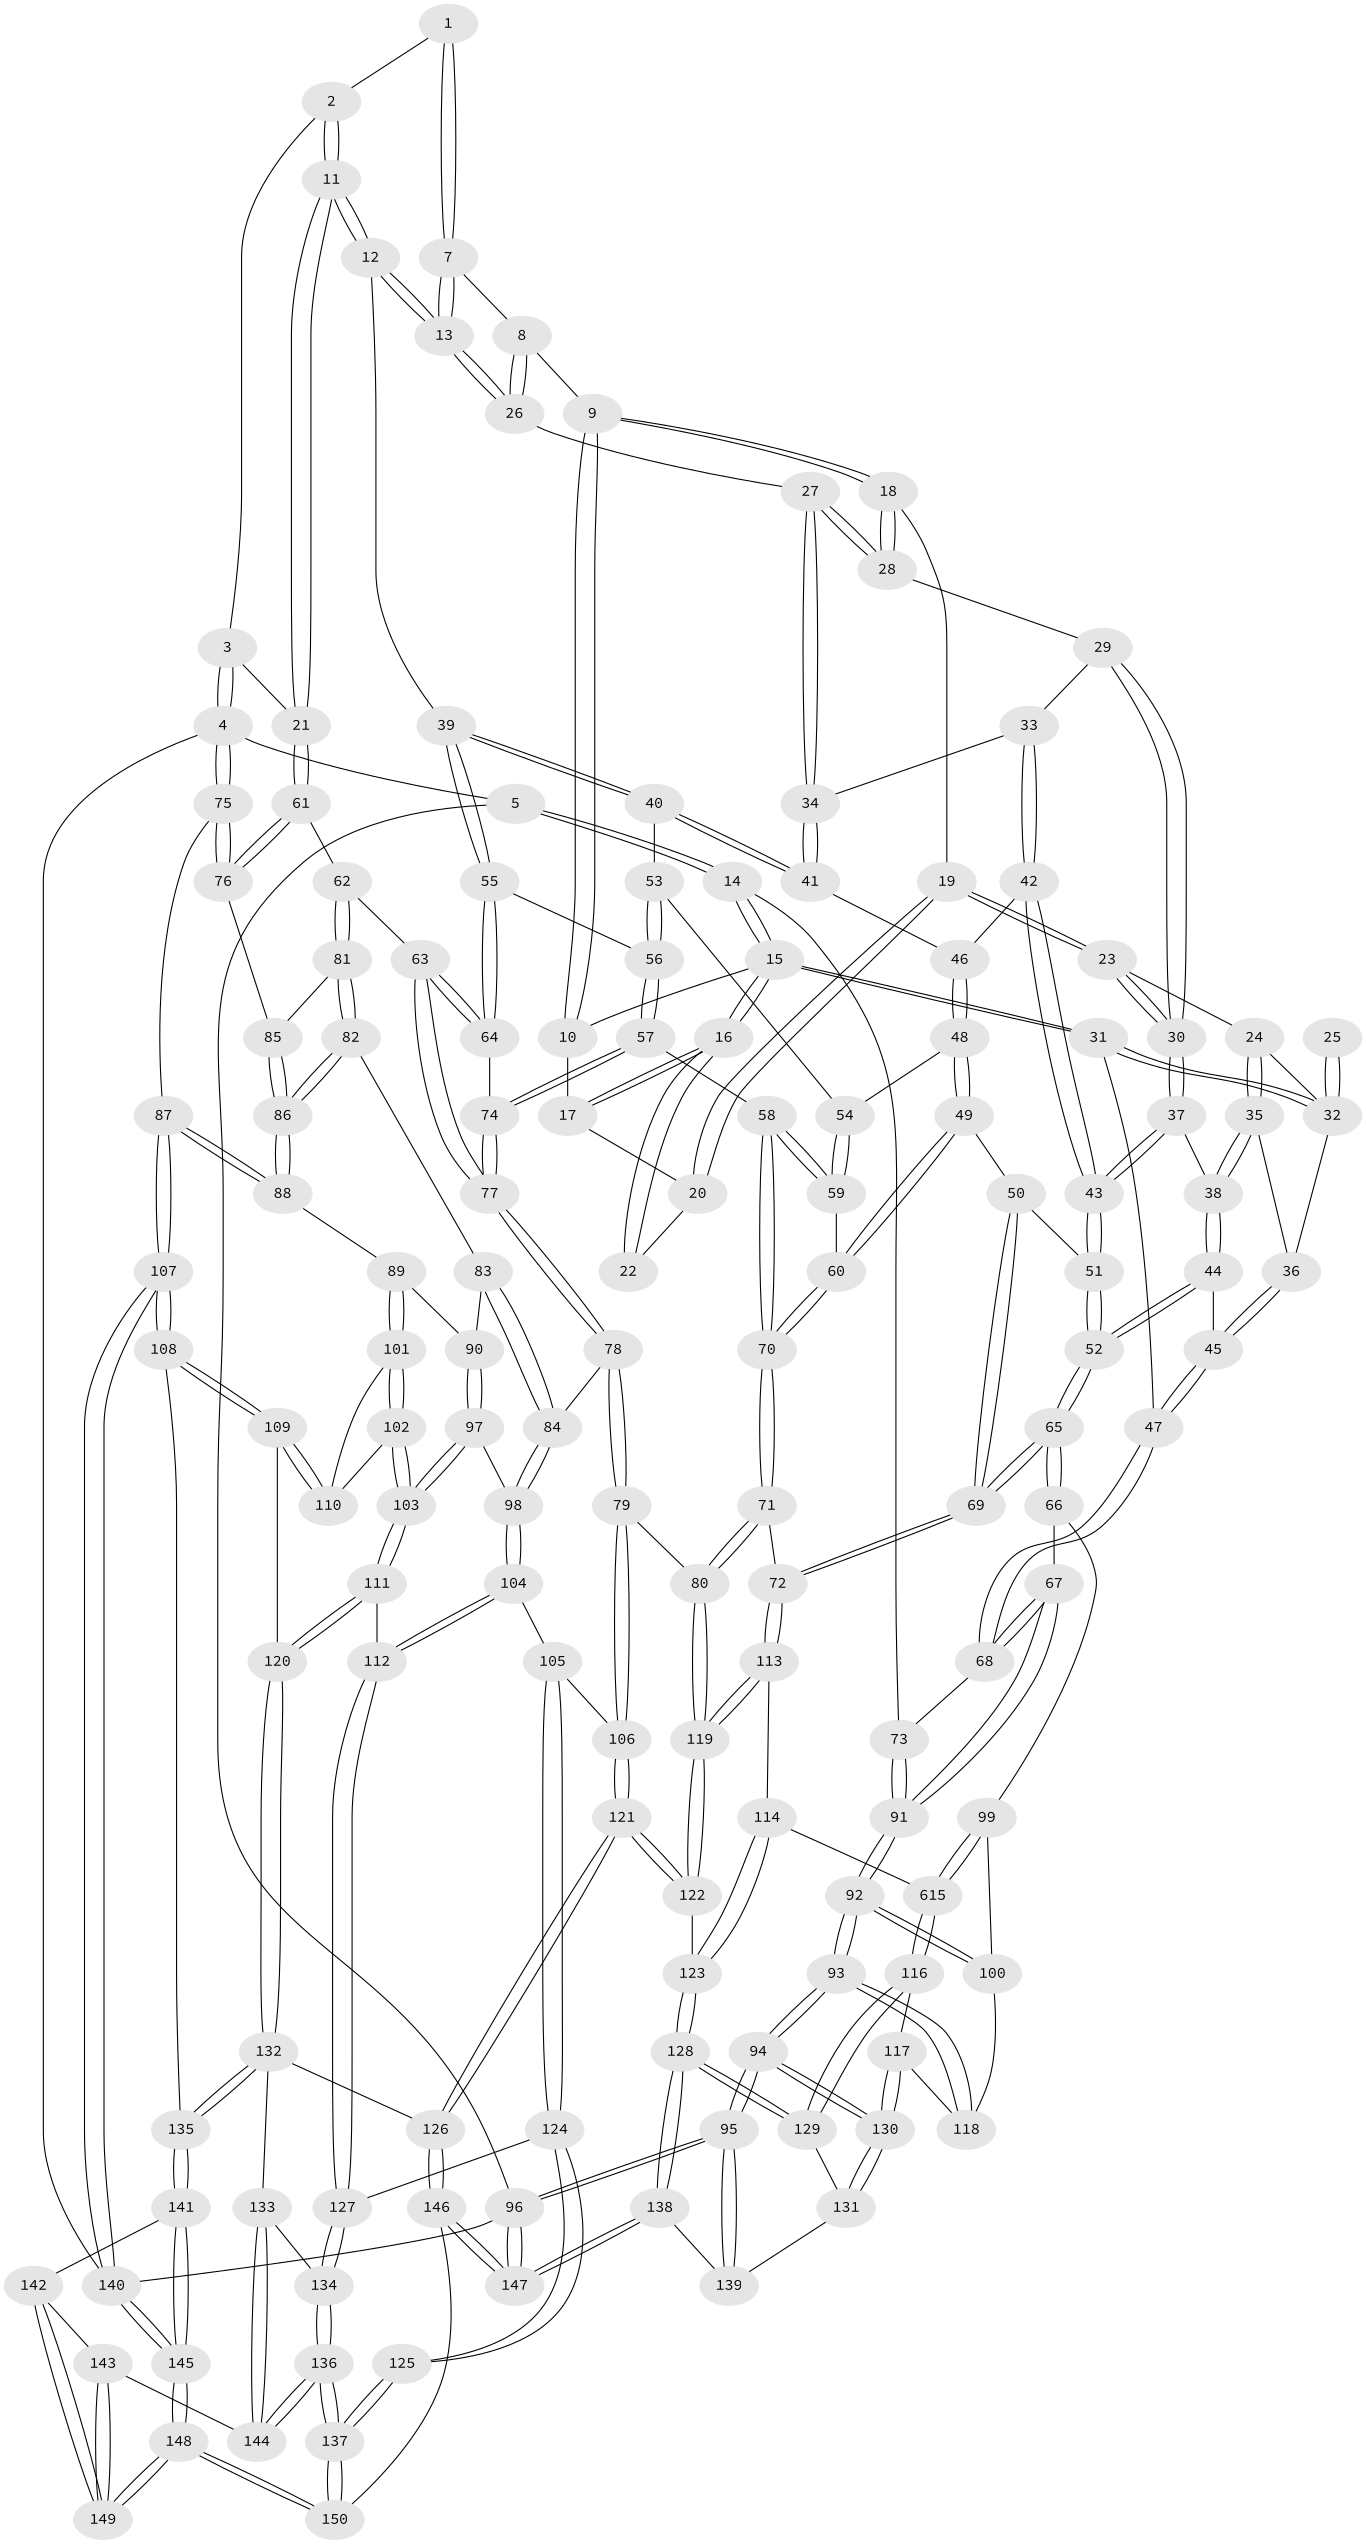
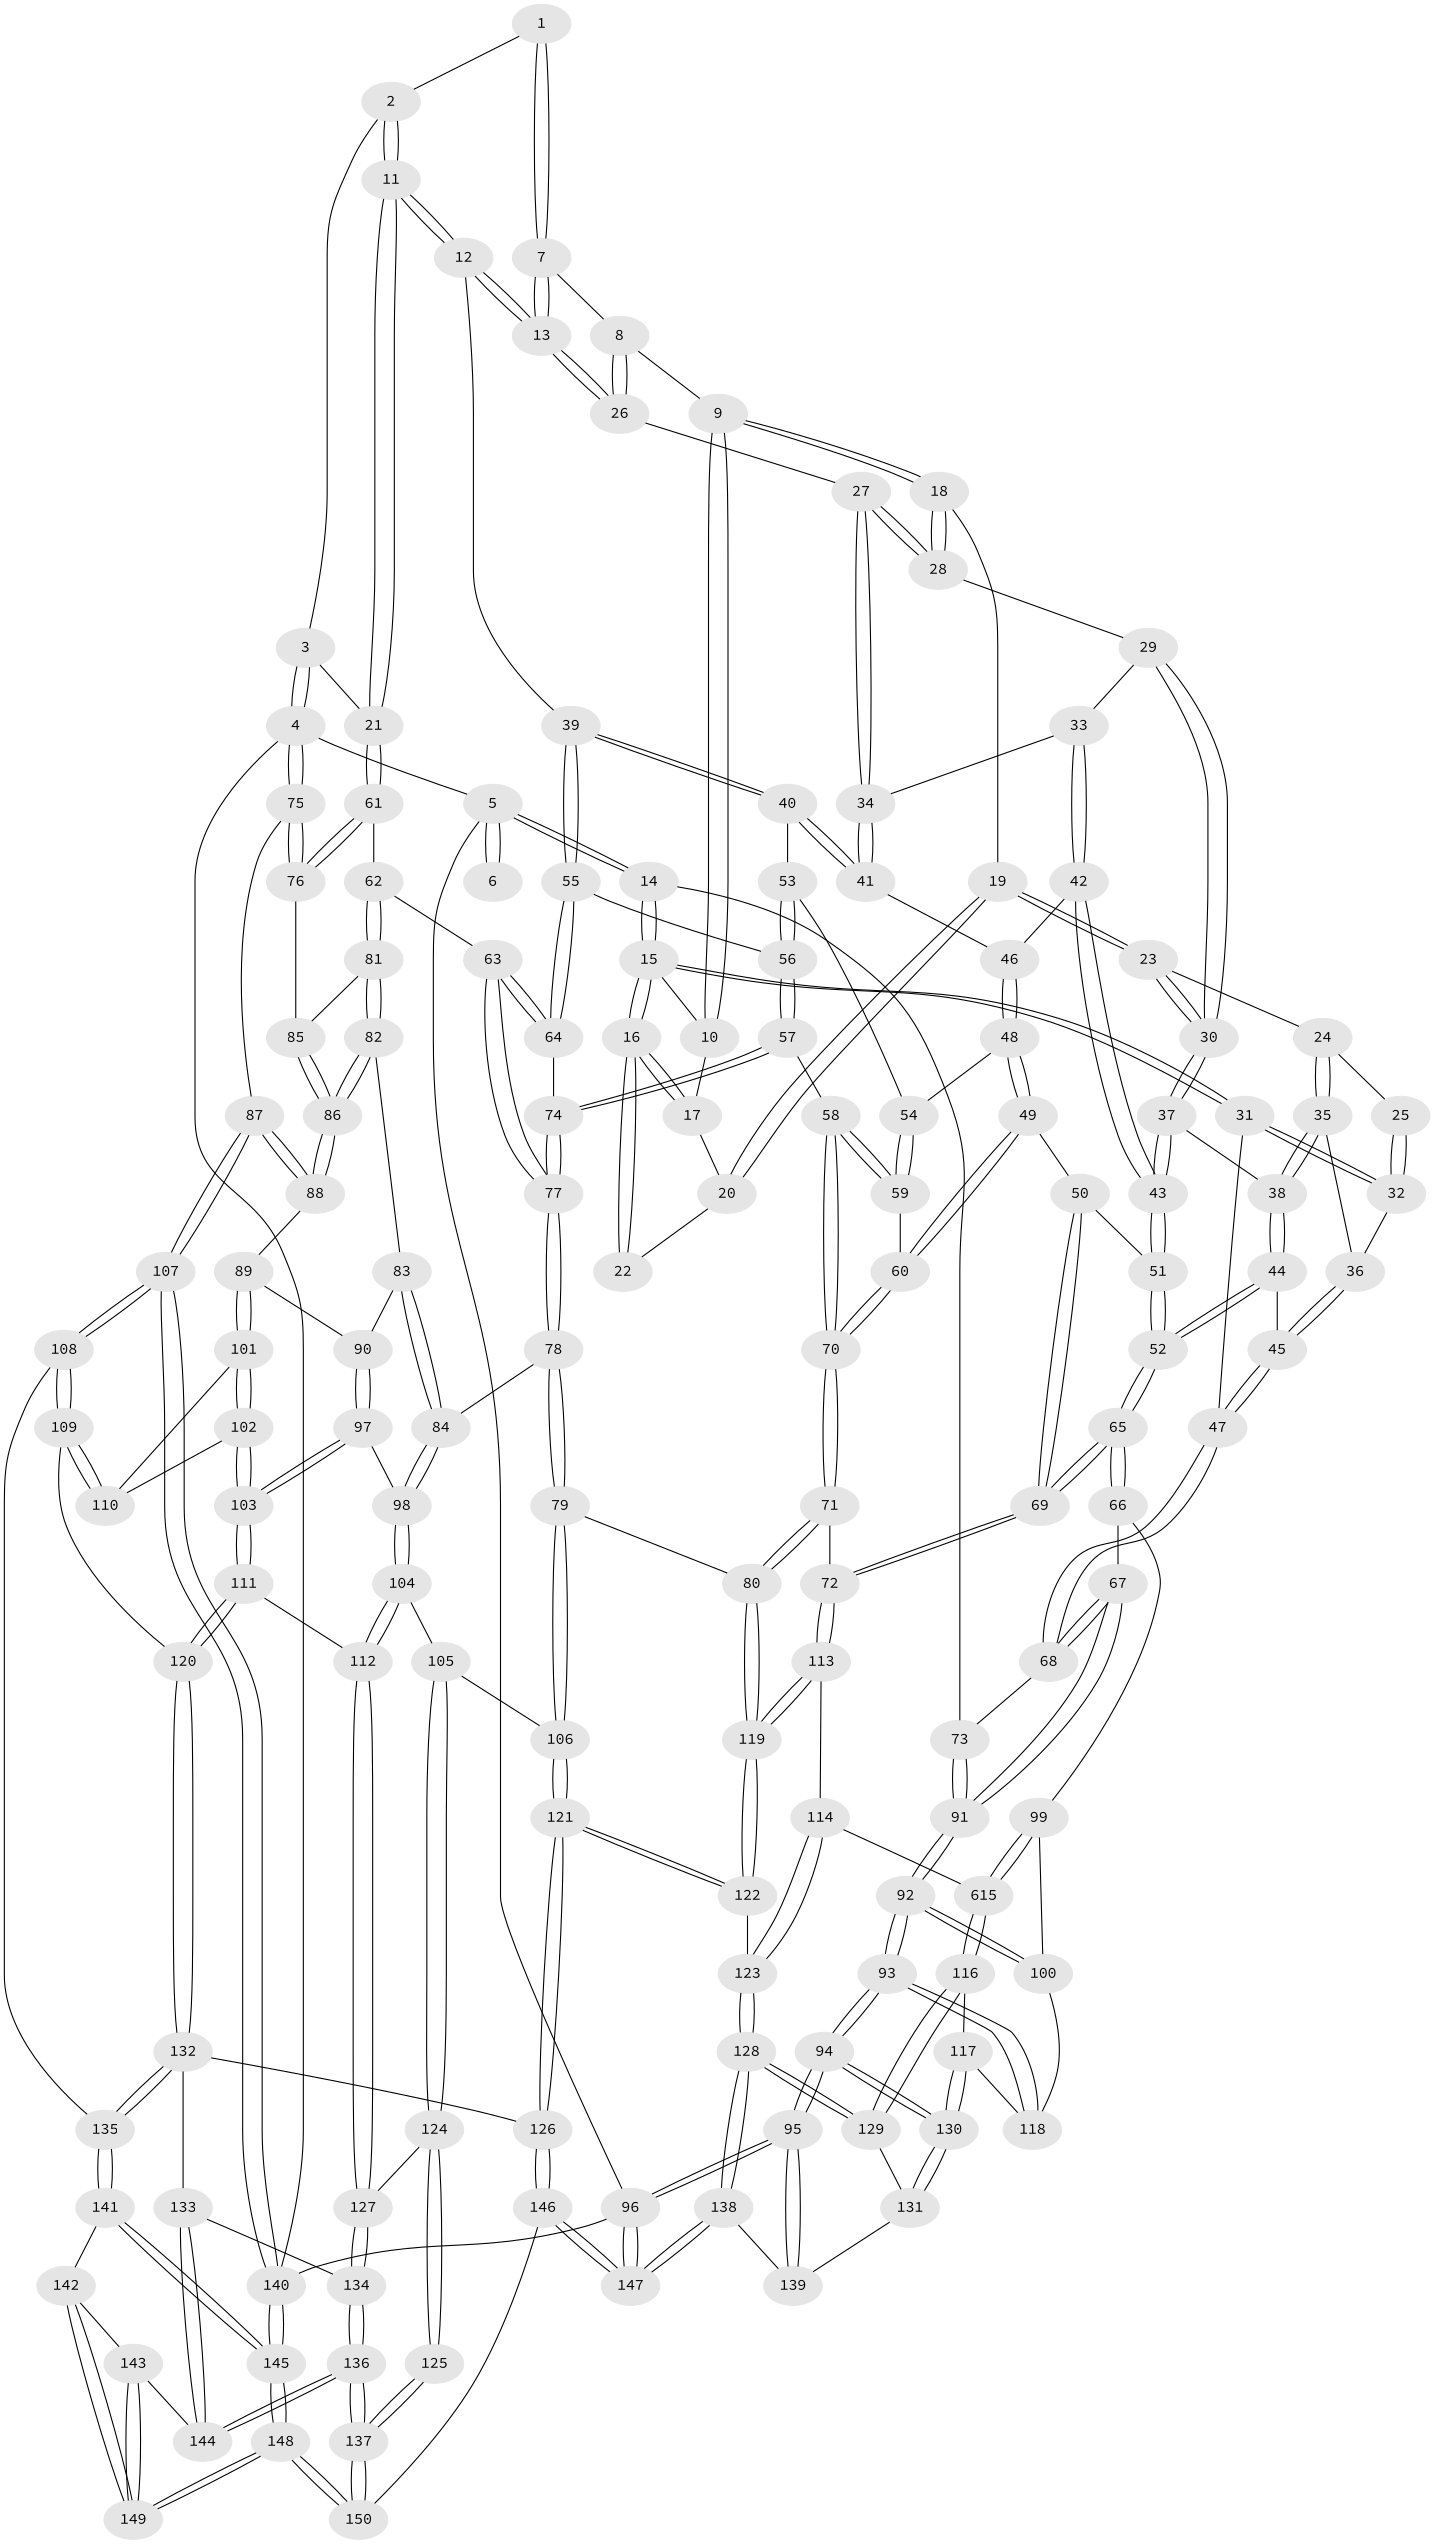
none -> (493, 882)
(1293, 1077) -> (1362, 1077)
